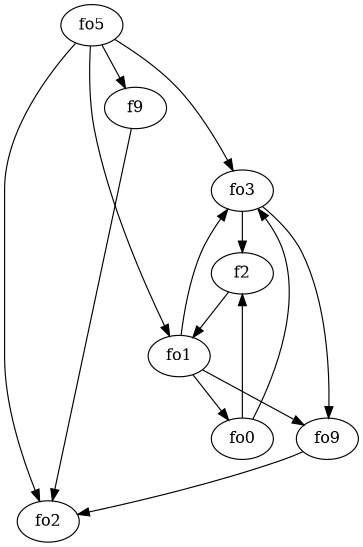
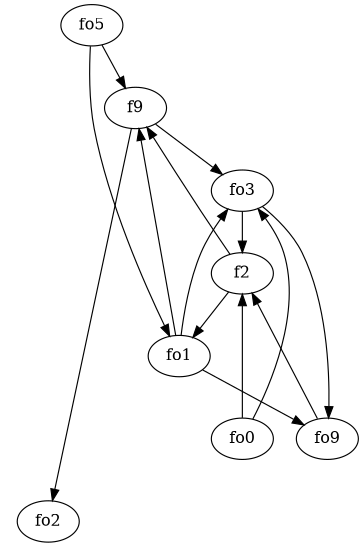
(180, 91) -> (184, 146)
none -> (191, 196)
(5, 259) -> none
(207, 393) -> (158, 238)
(197, 486) -> (287, 361)
